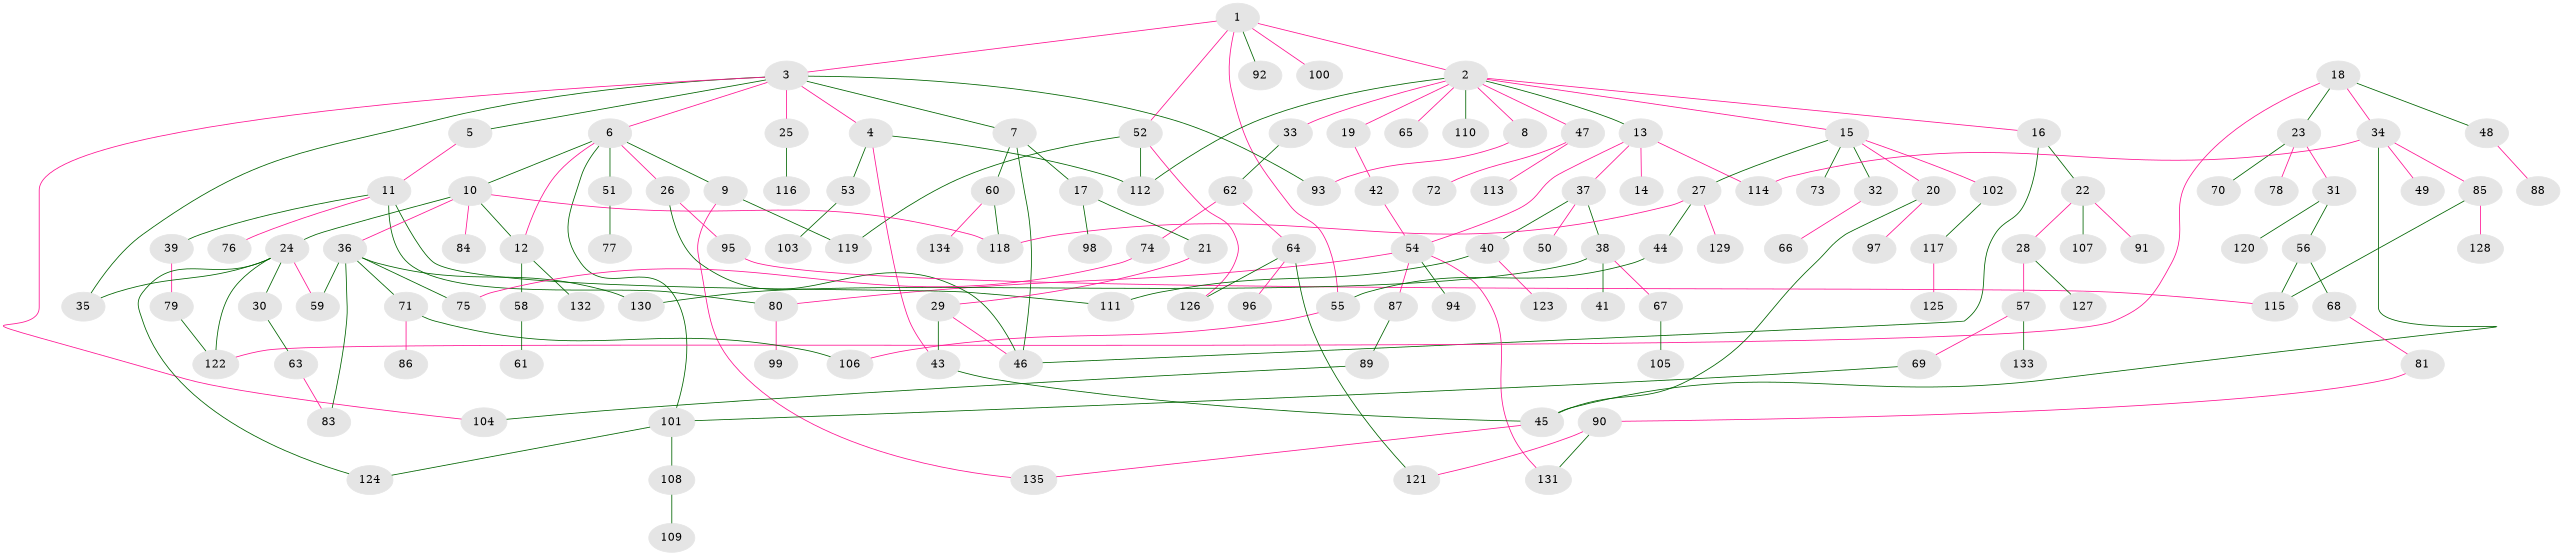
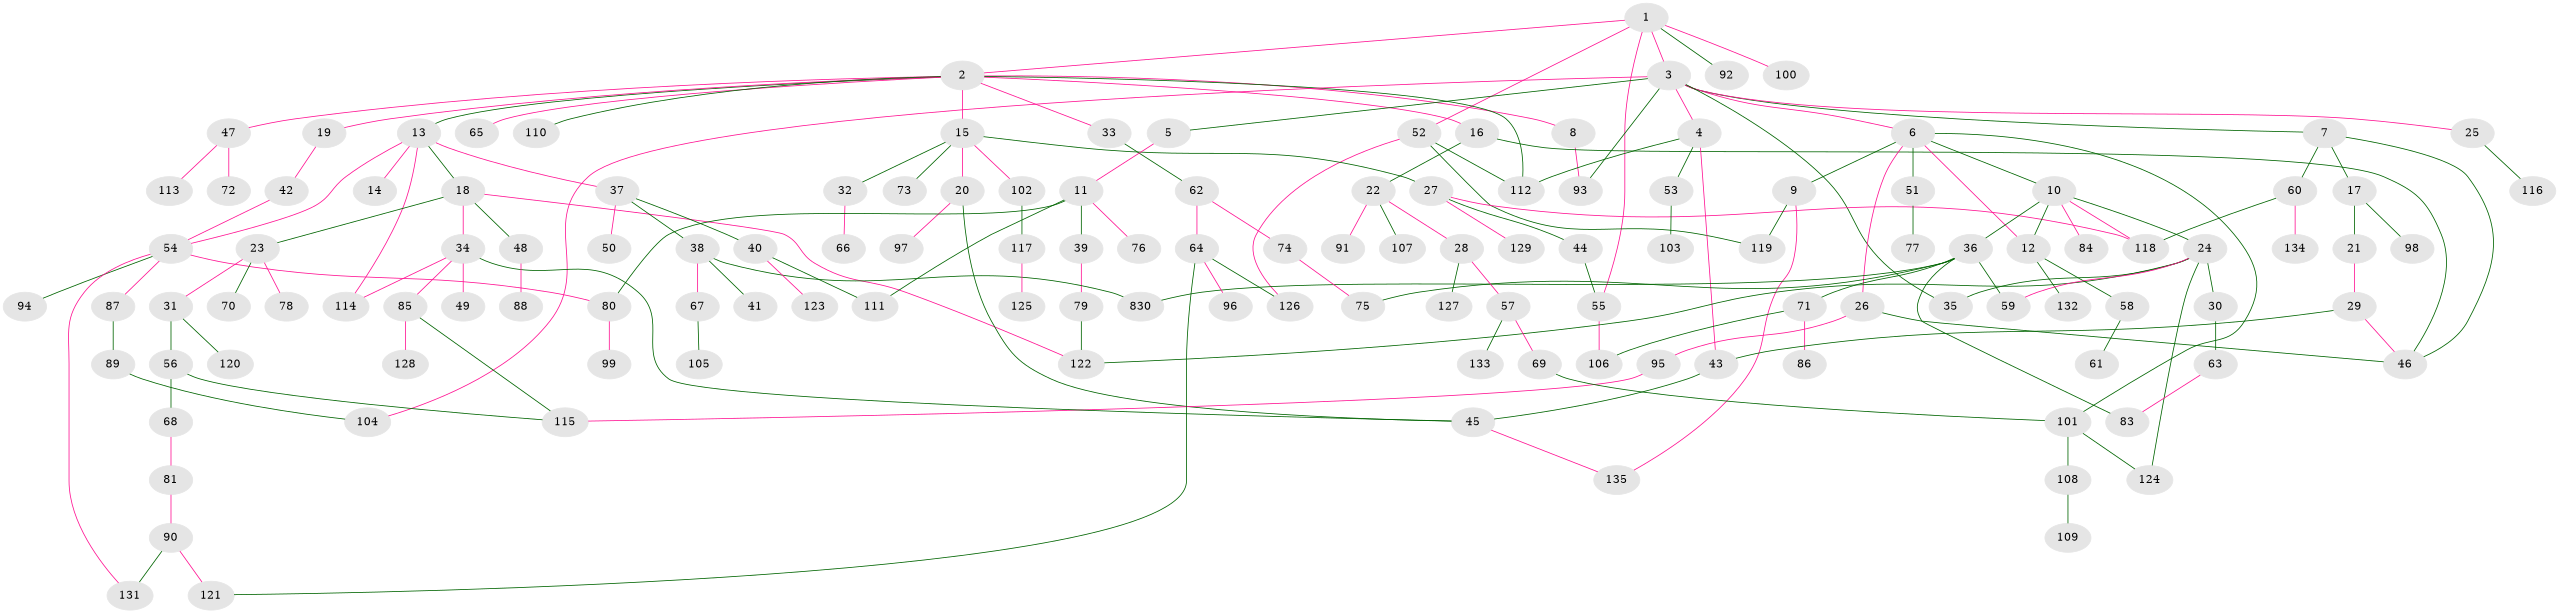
none -> (441, 162)
(410, 219) -> (2011, 221)
(641, 307) -> (1141, 307)
